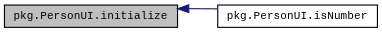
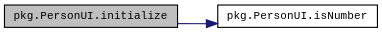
(203, 9) -> (192, 24)
